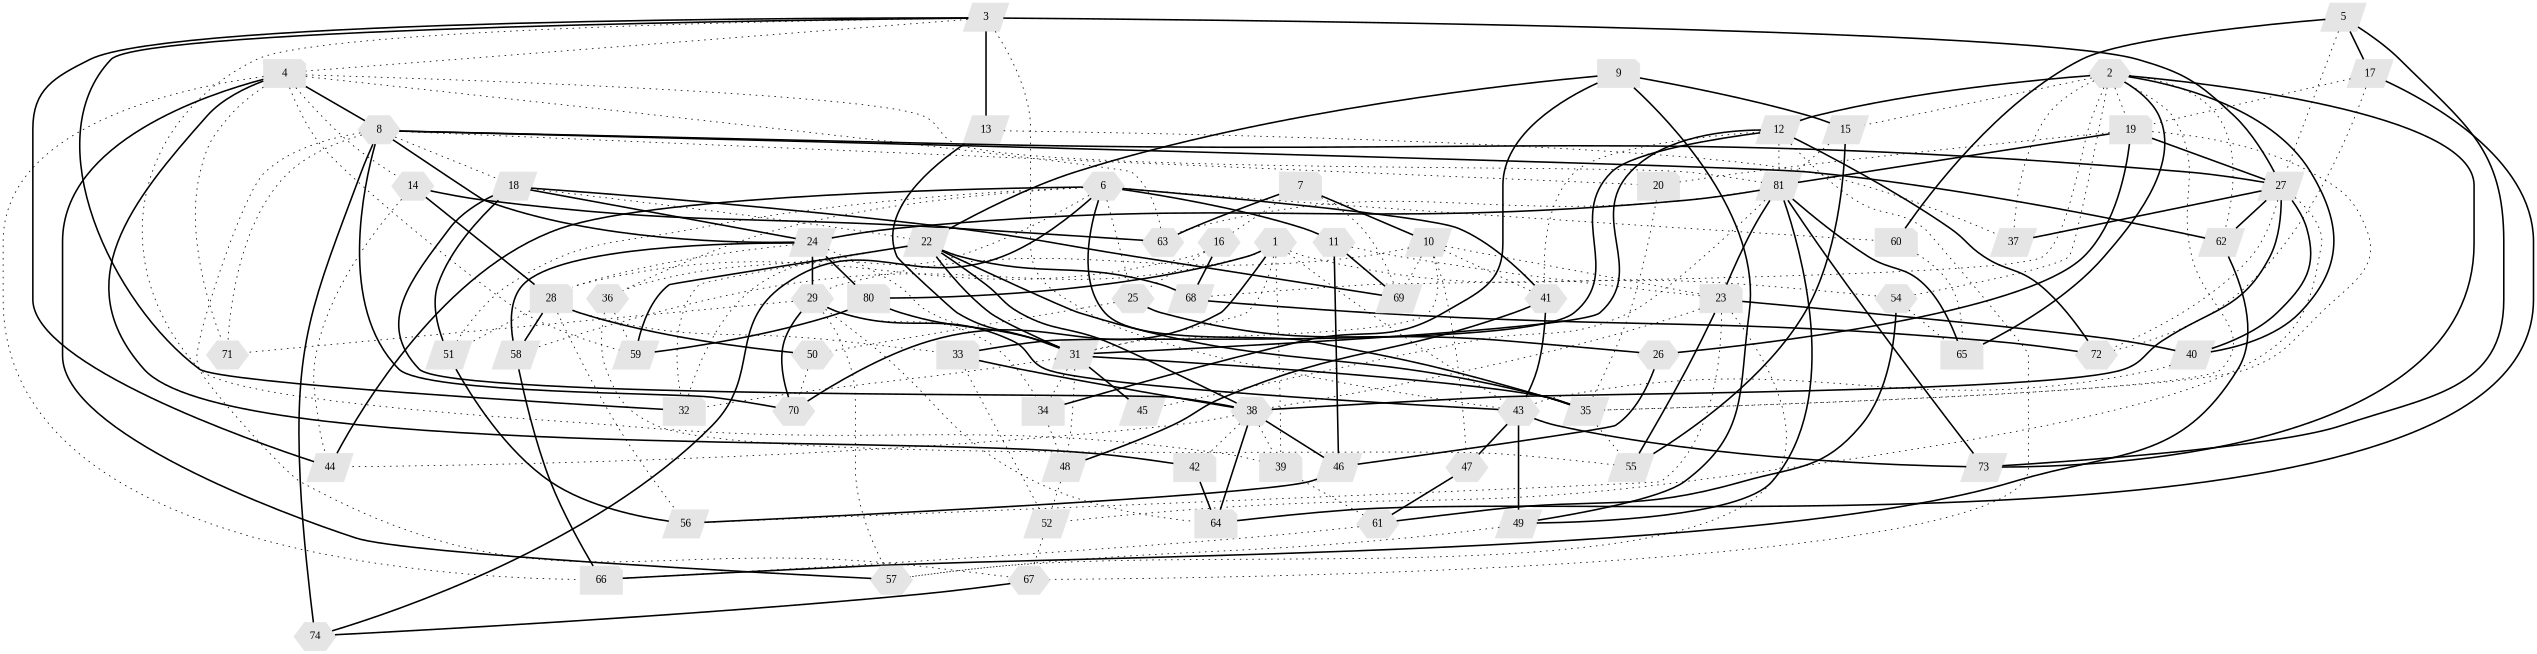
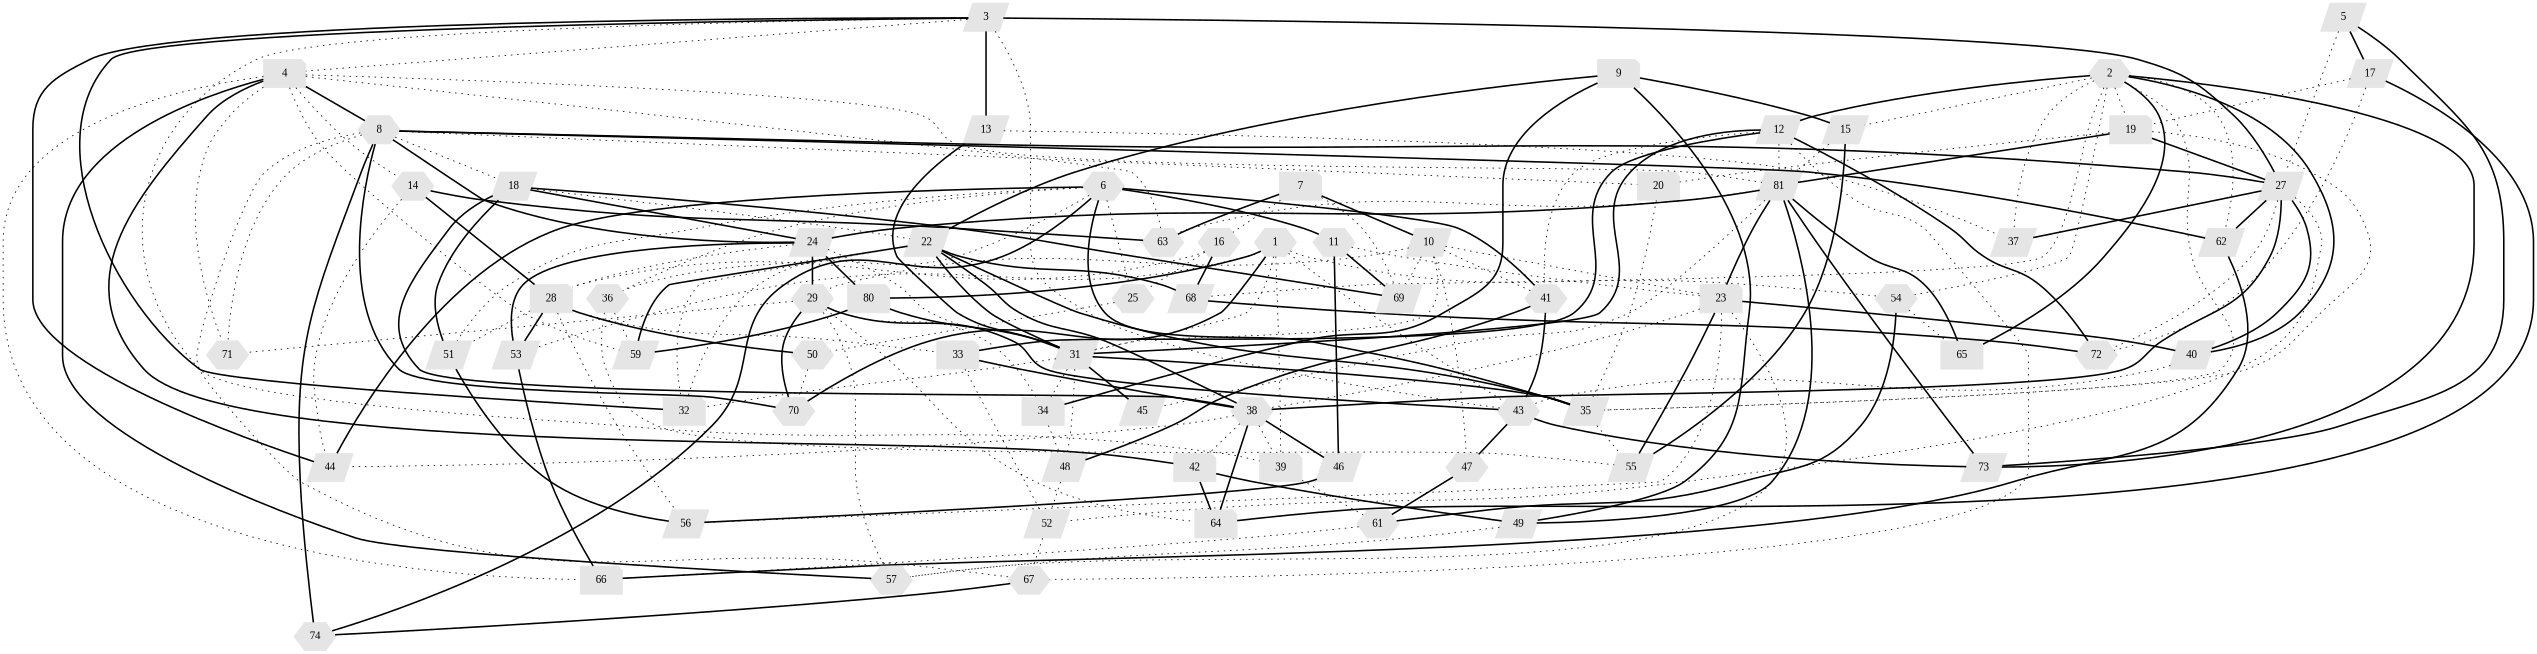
(1896, 242) -> none
(516, 355) -> (516, 355)
(1659, 355) -> none
(1519, 468) -> (1308, 492)
